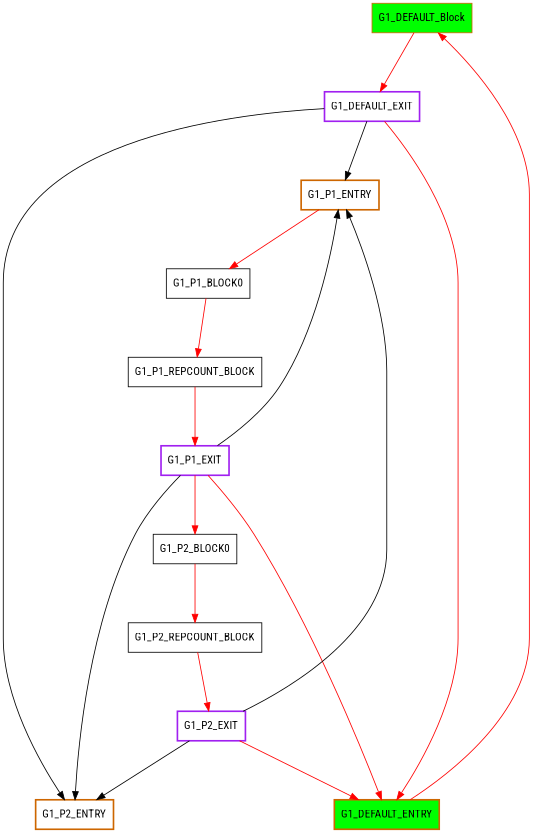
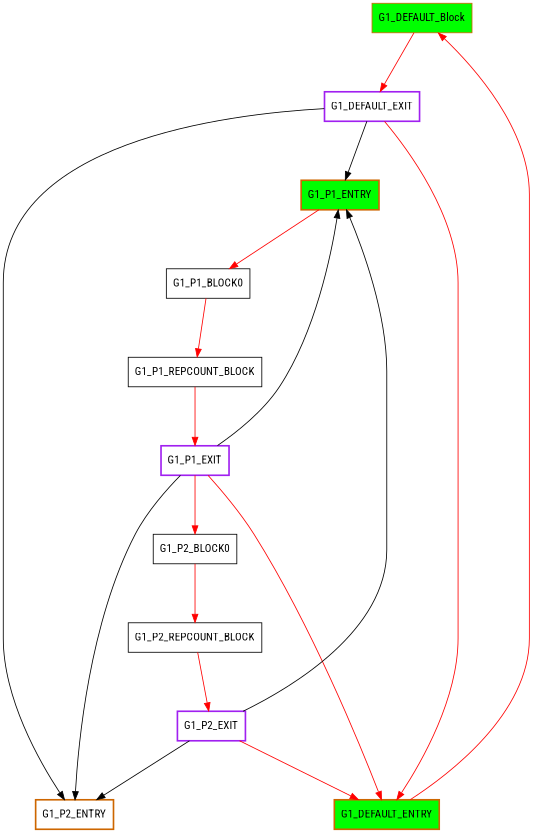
(340, 195) -> (340, 195)
